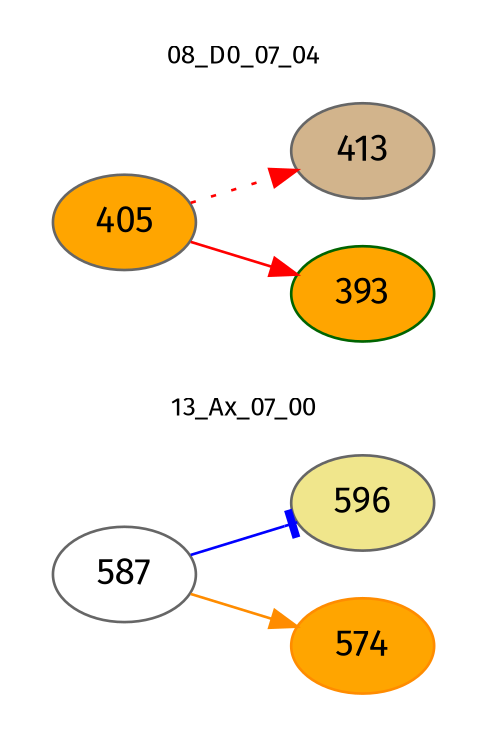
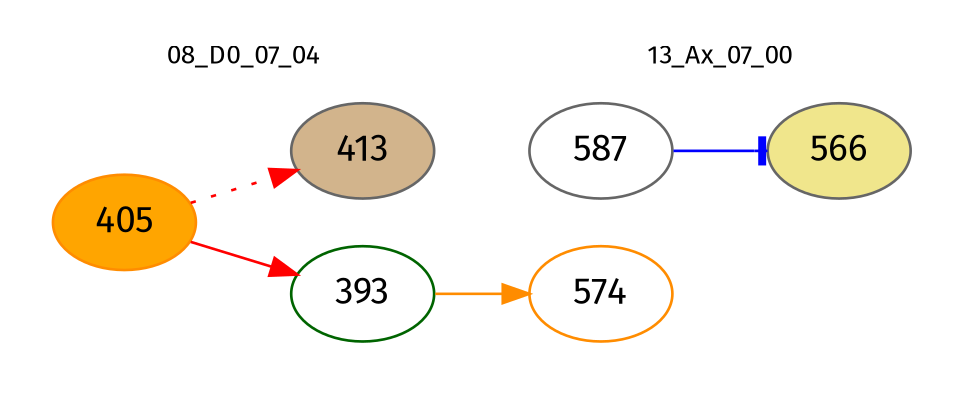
(124, 222) -> (124, 222)
(363, 294) -> (363, 294)
(363, 503) -> (839, 151)
(231, 606) -> (472, 294)
(363, 646) -> (601, 294)
